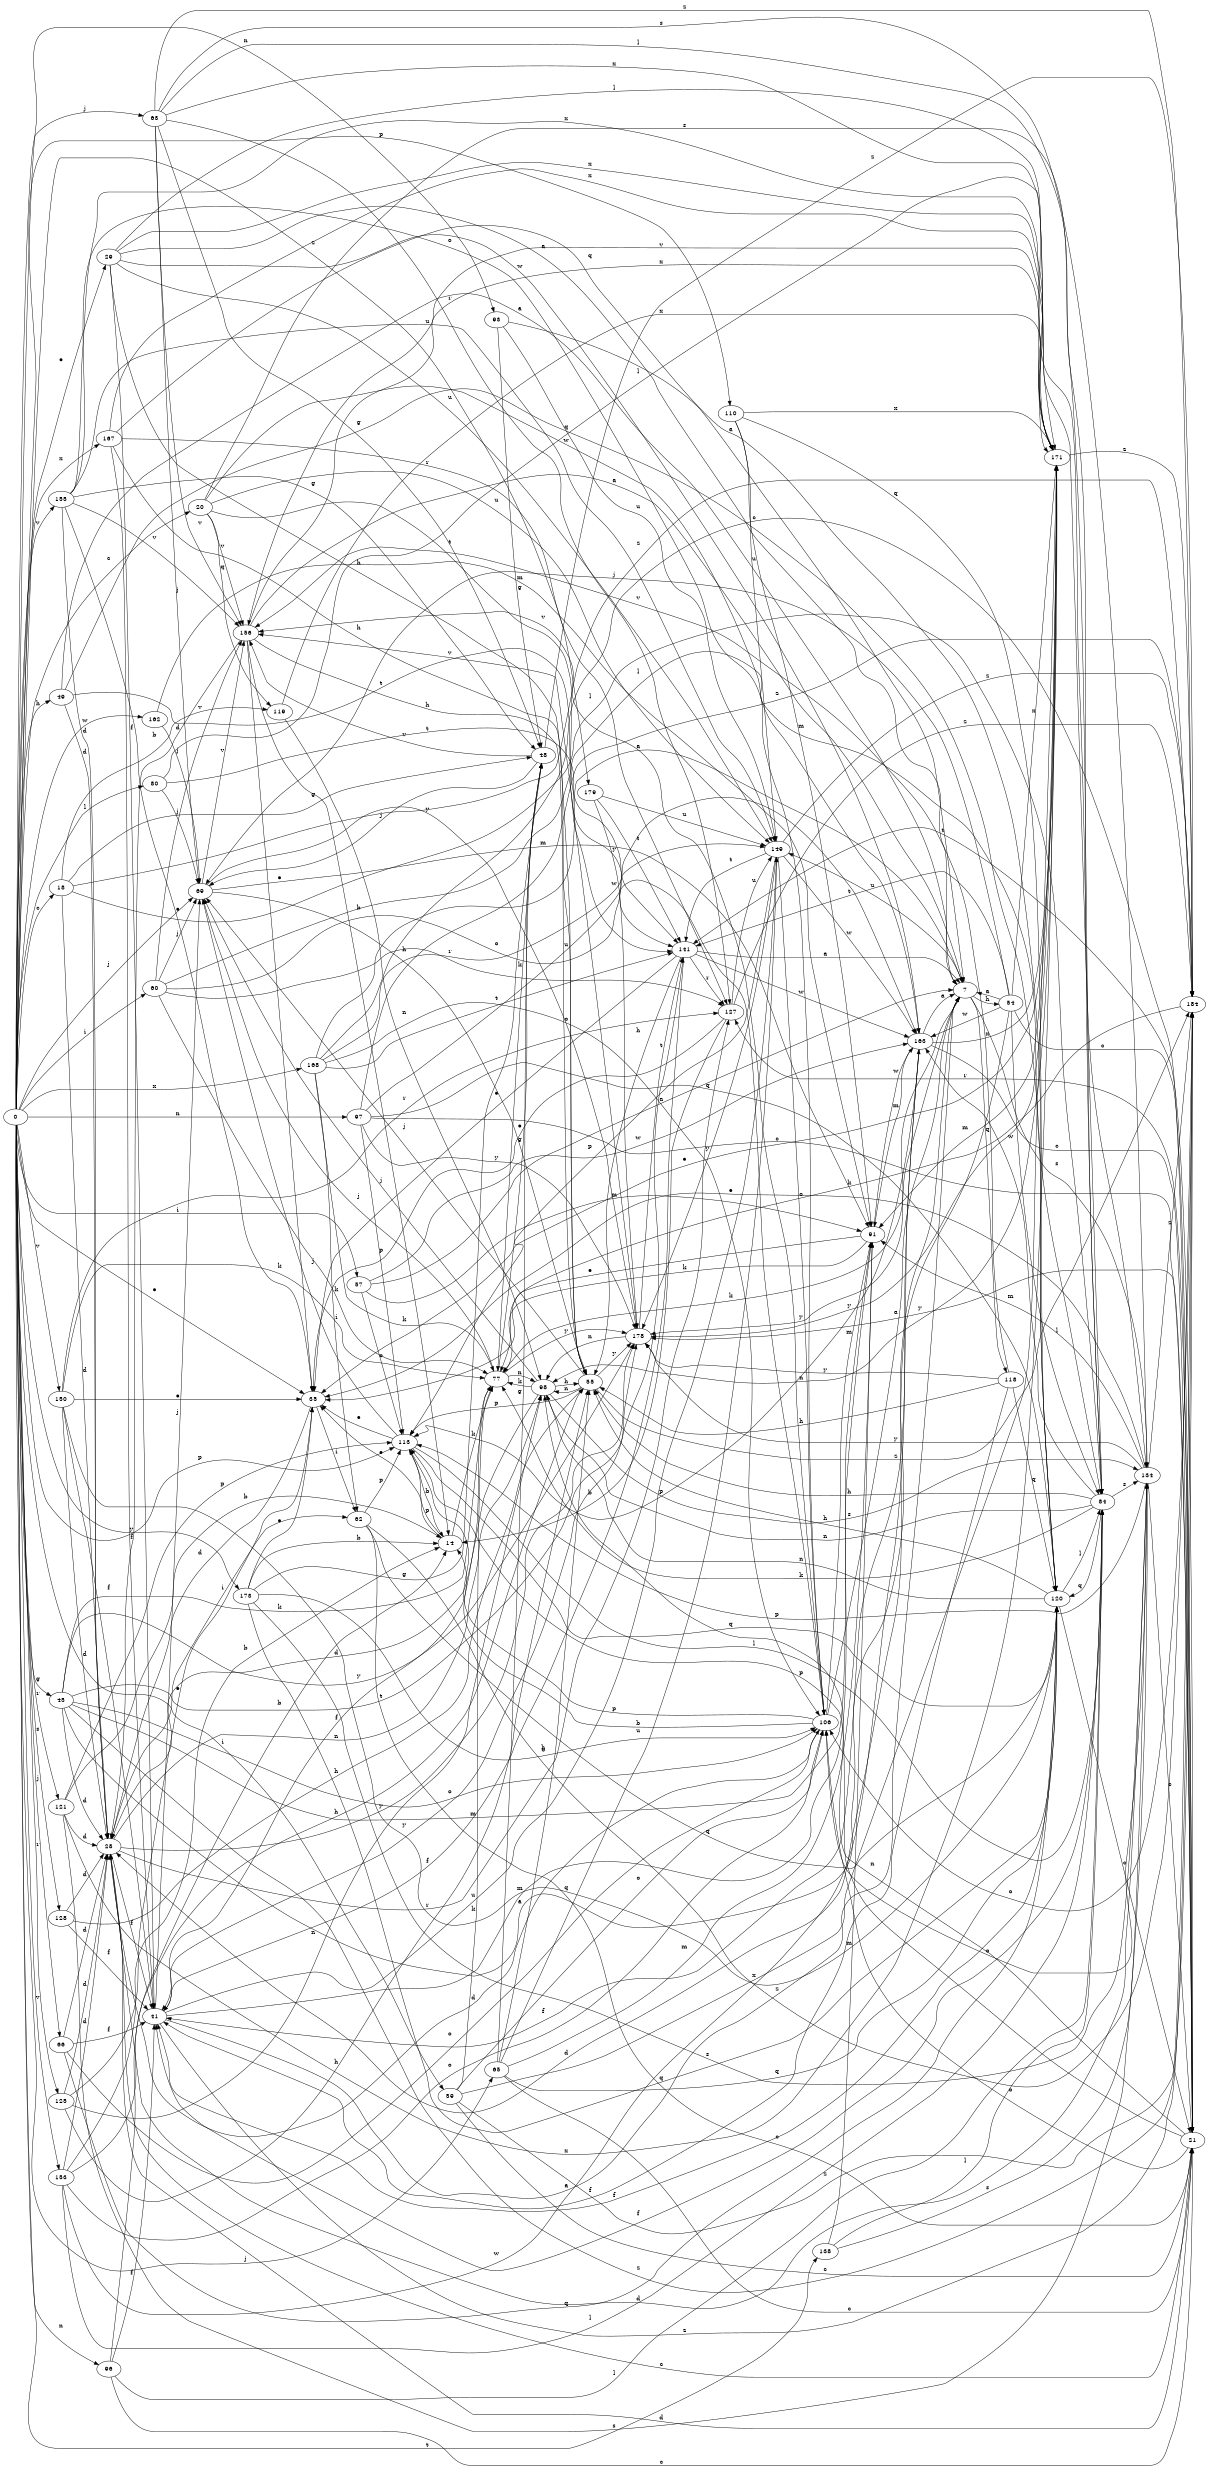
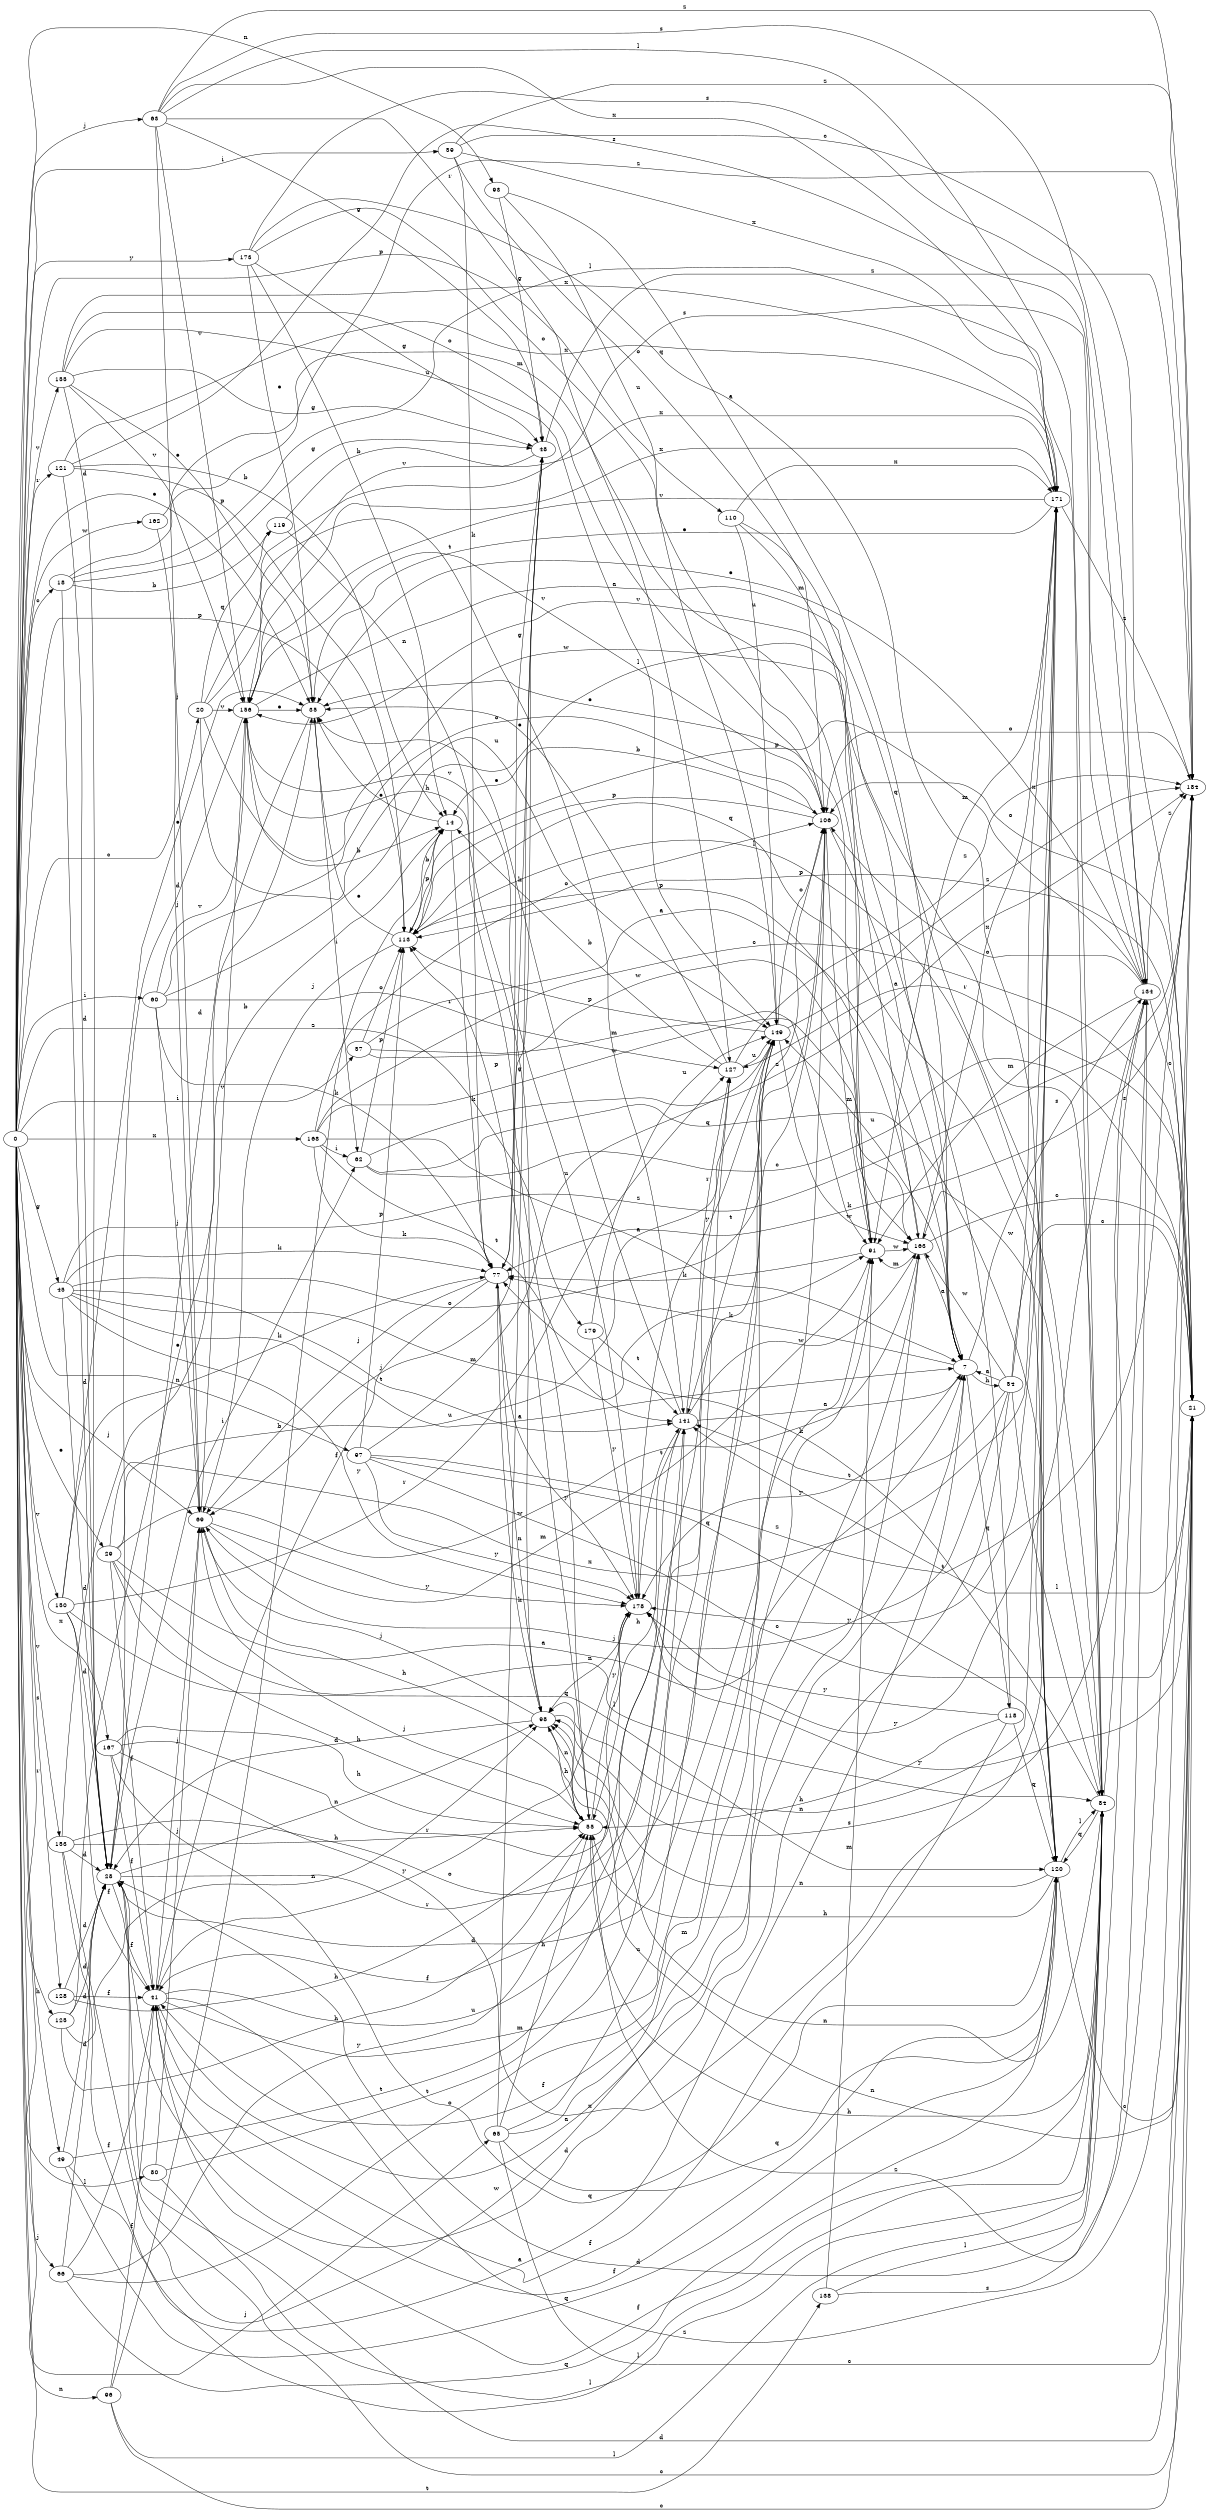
(486, 1709) -> (452, 2029)
